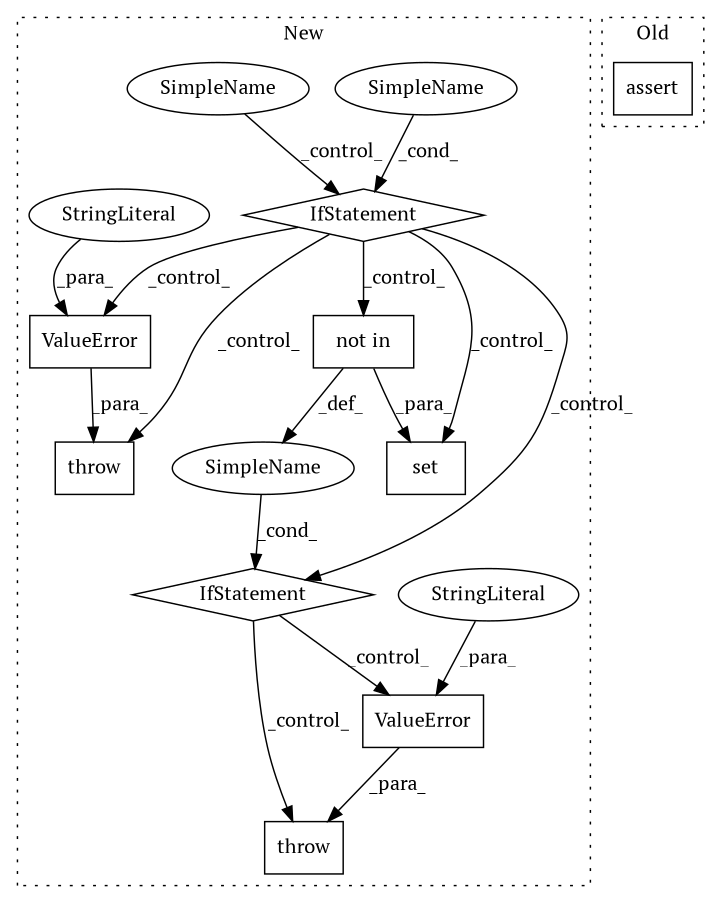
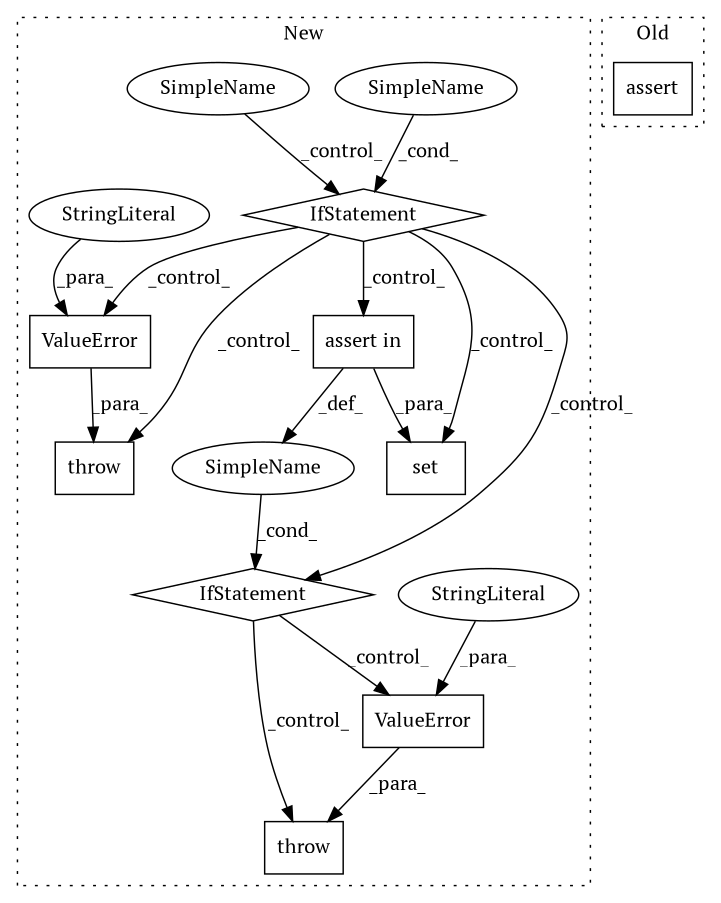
(364, 342) -> (364, 342)
